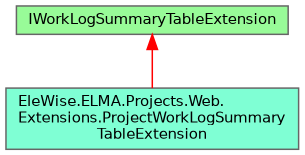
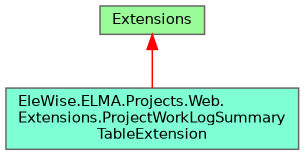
(152, 20) -> (152, 20)
